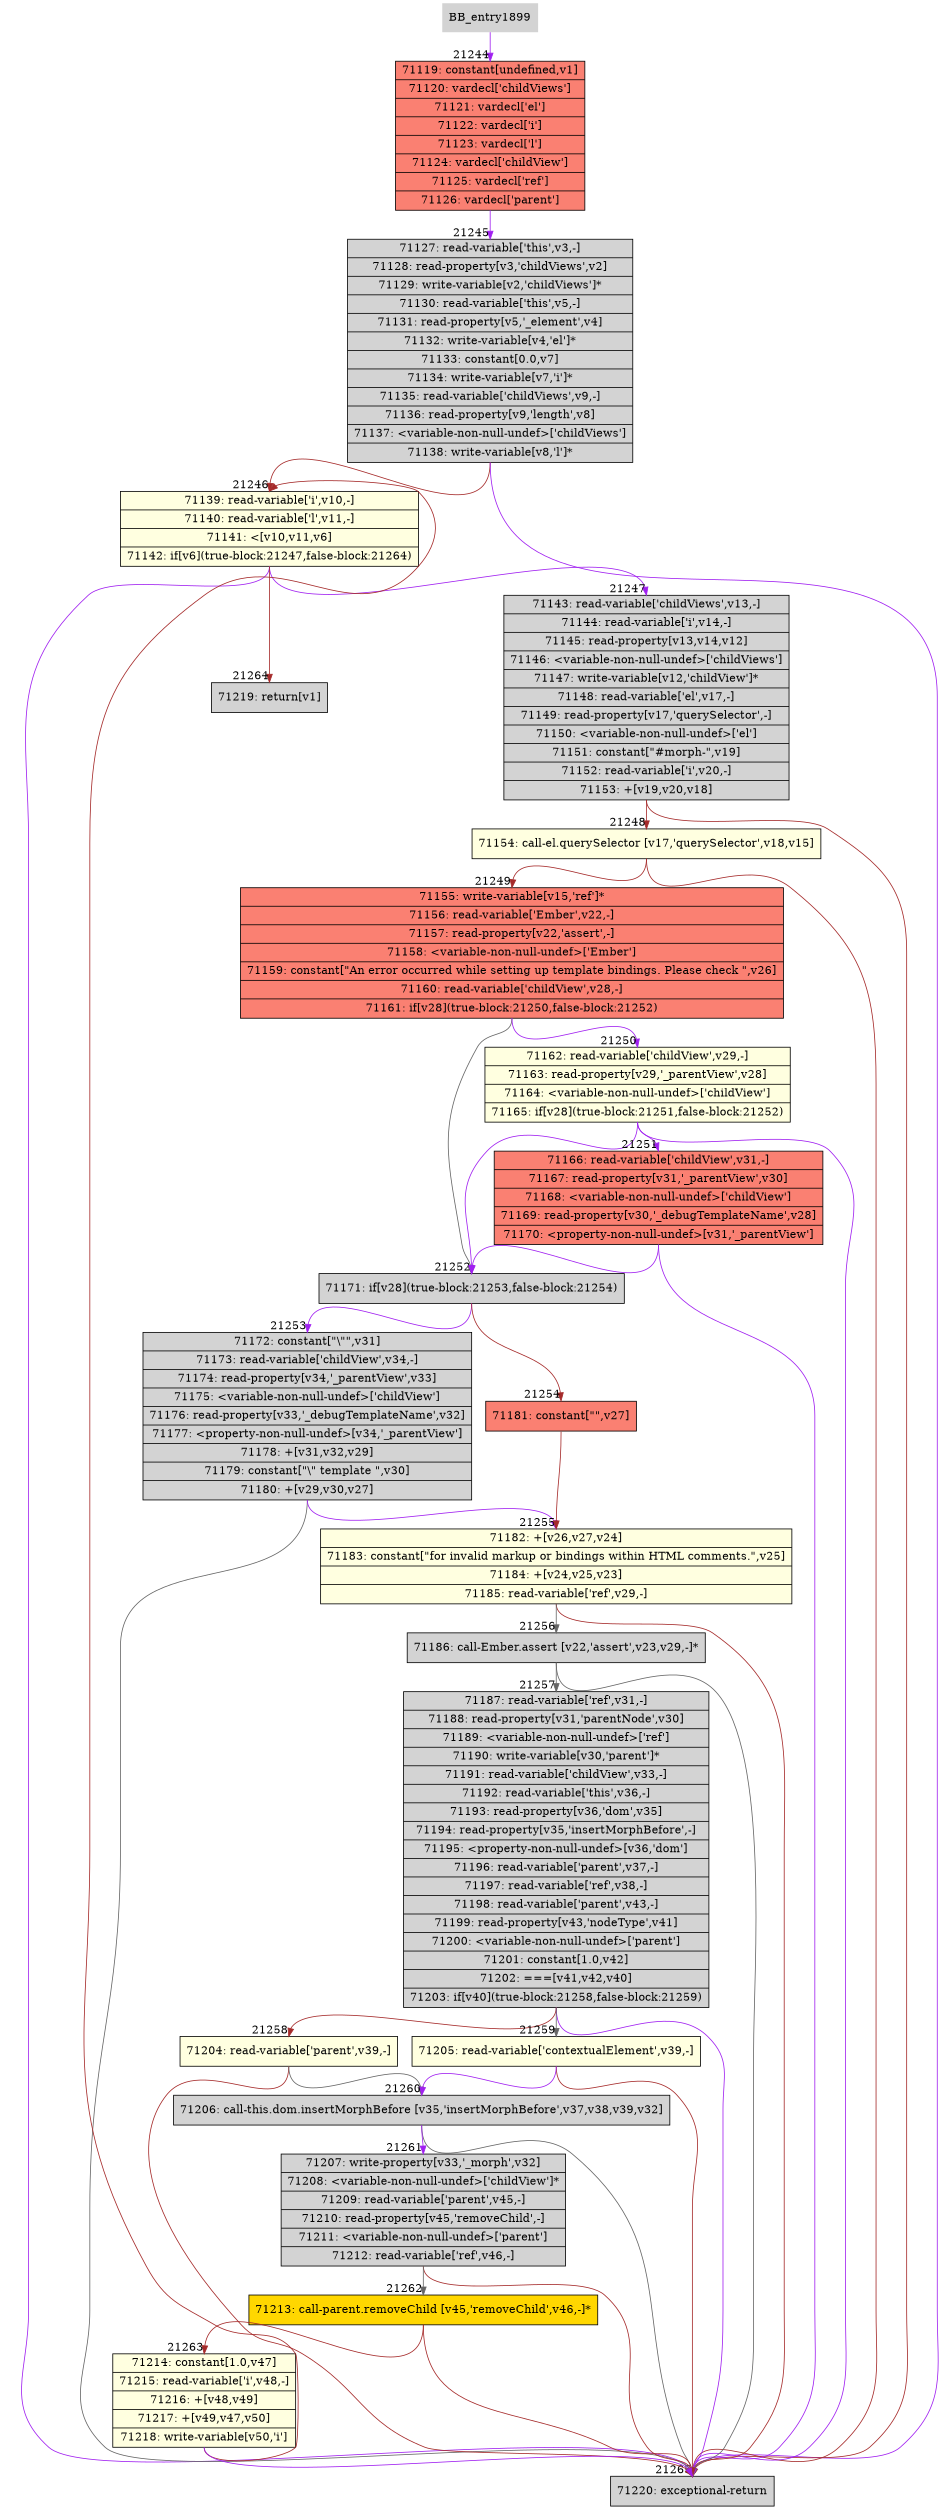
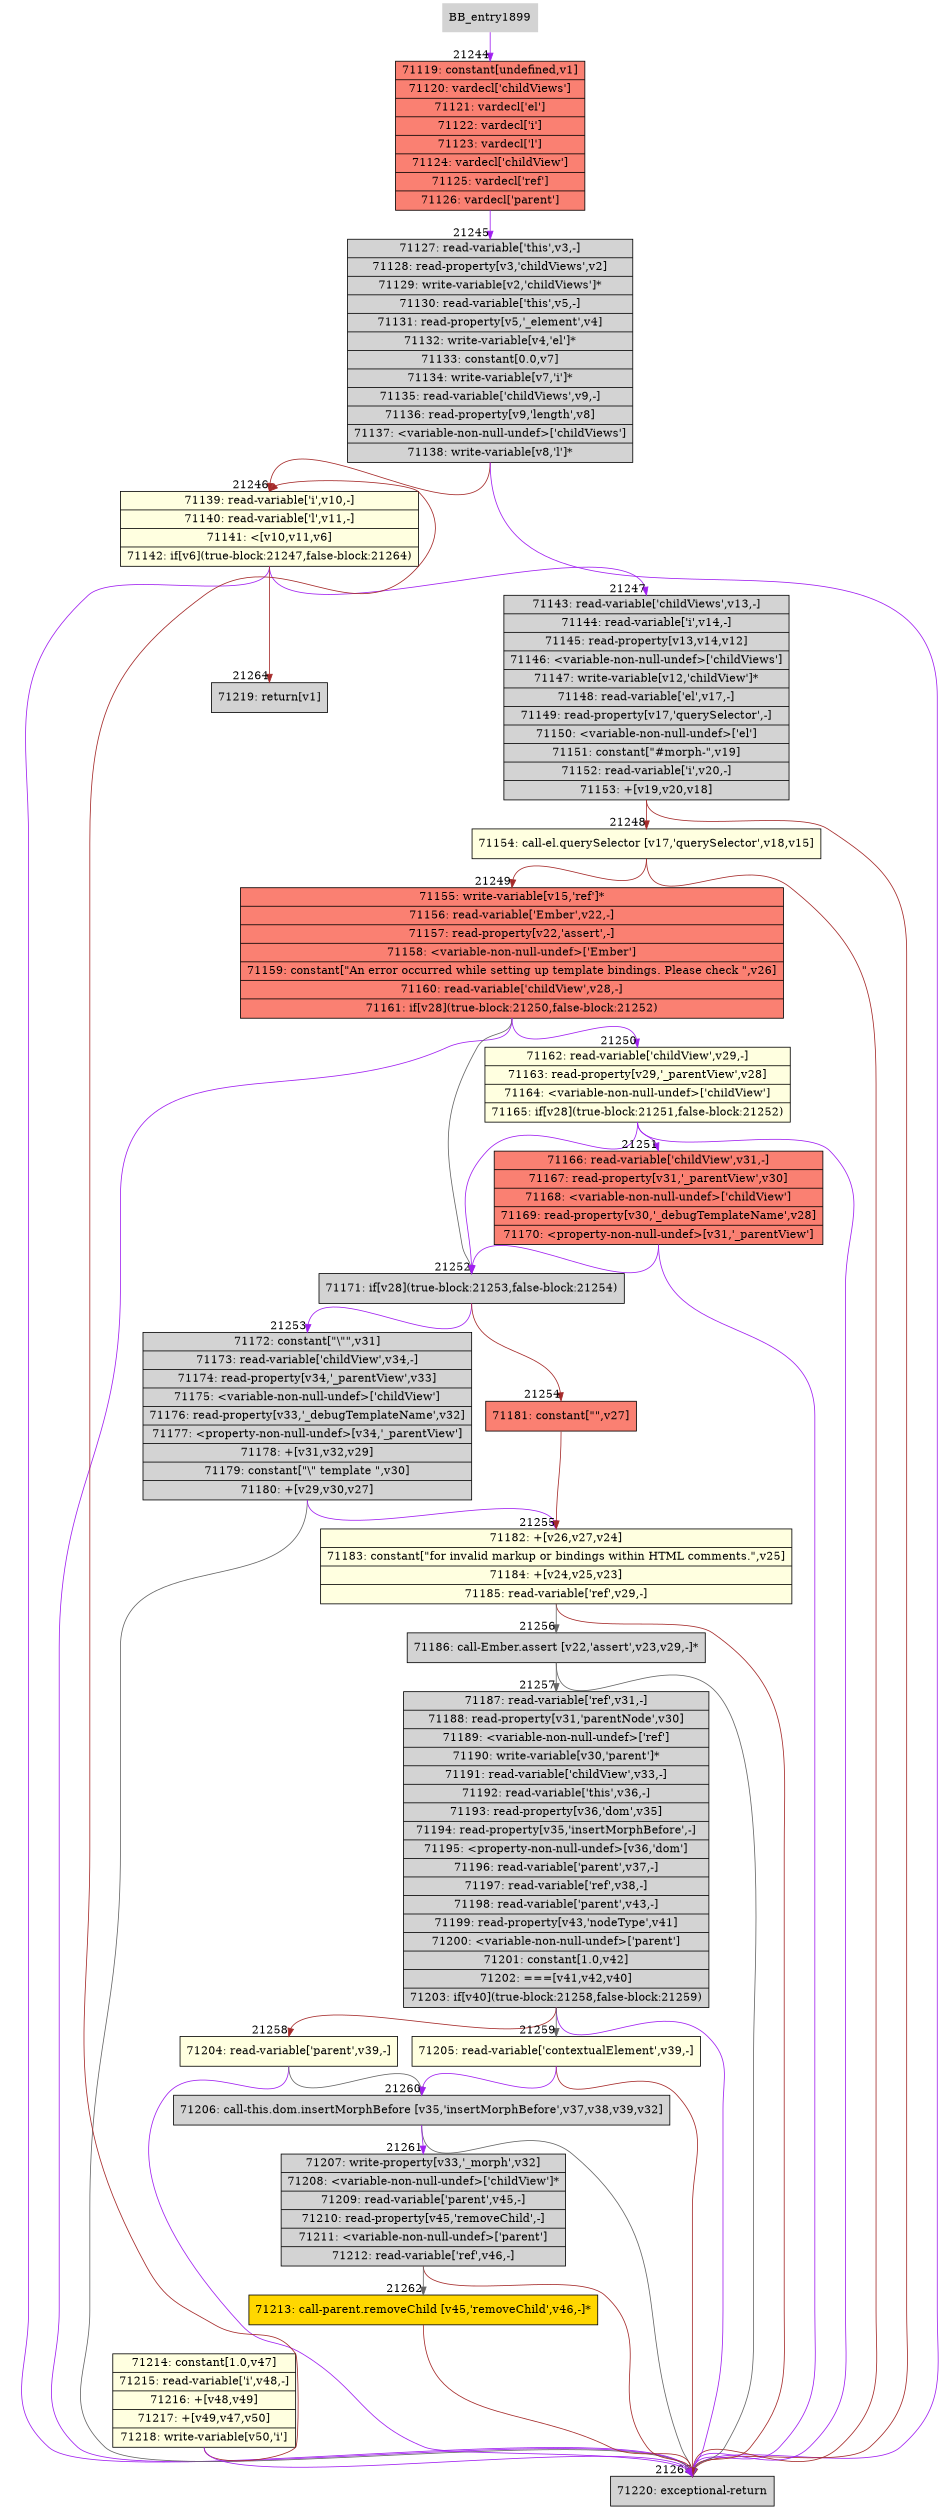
none -> (59, 1894)
(318, 2341) -> none
(318, 2365) -> (241, 2324)
